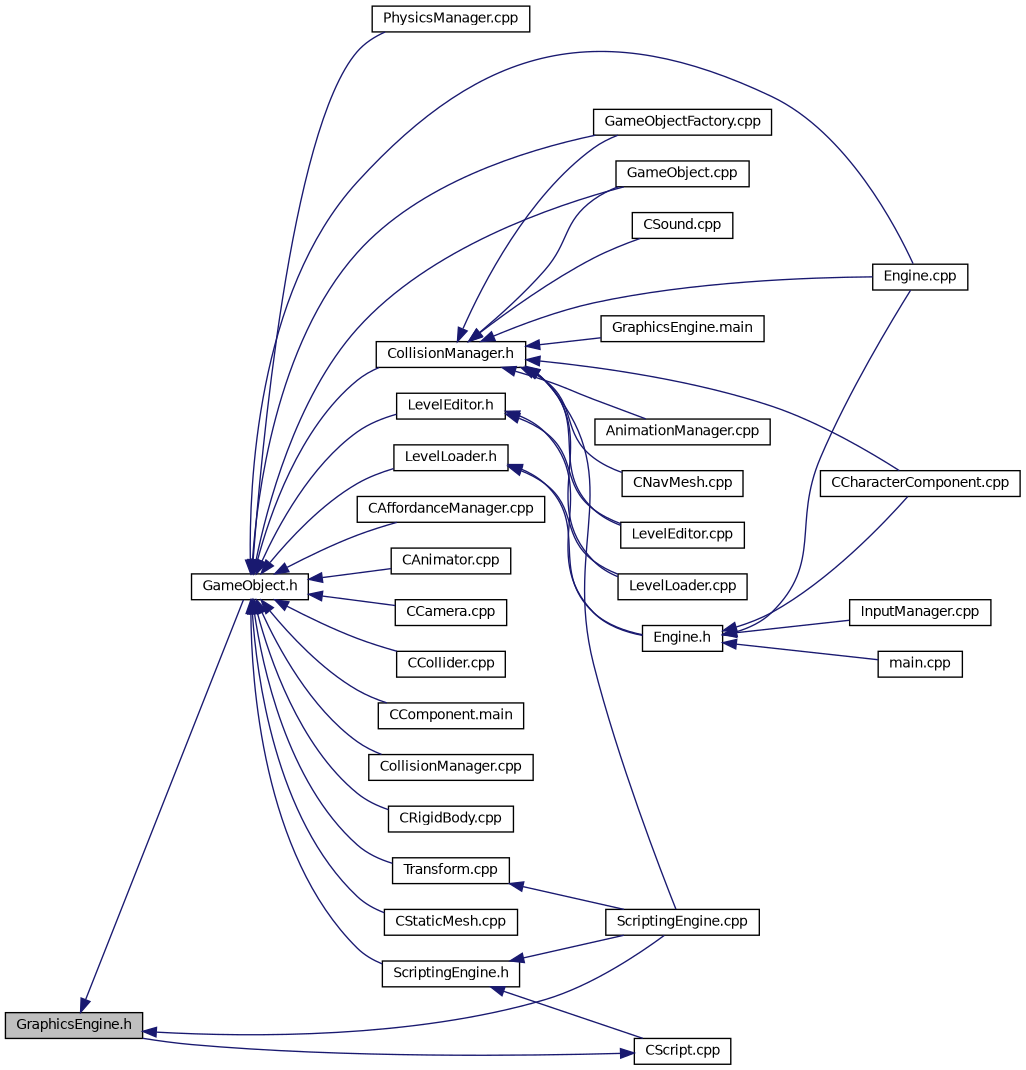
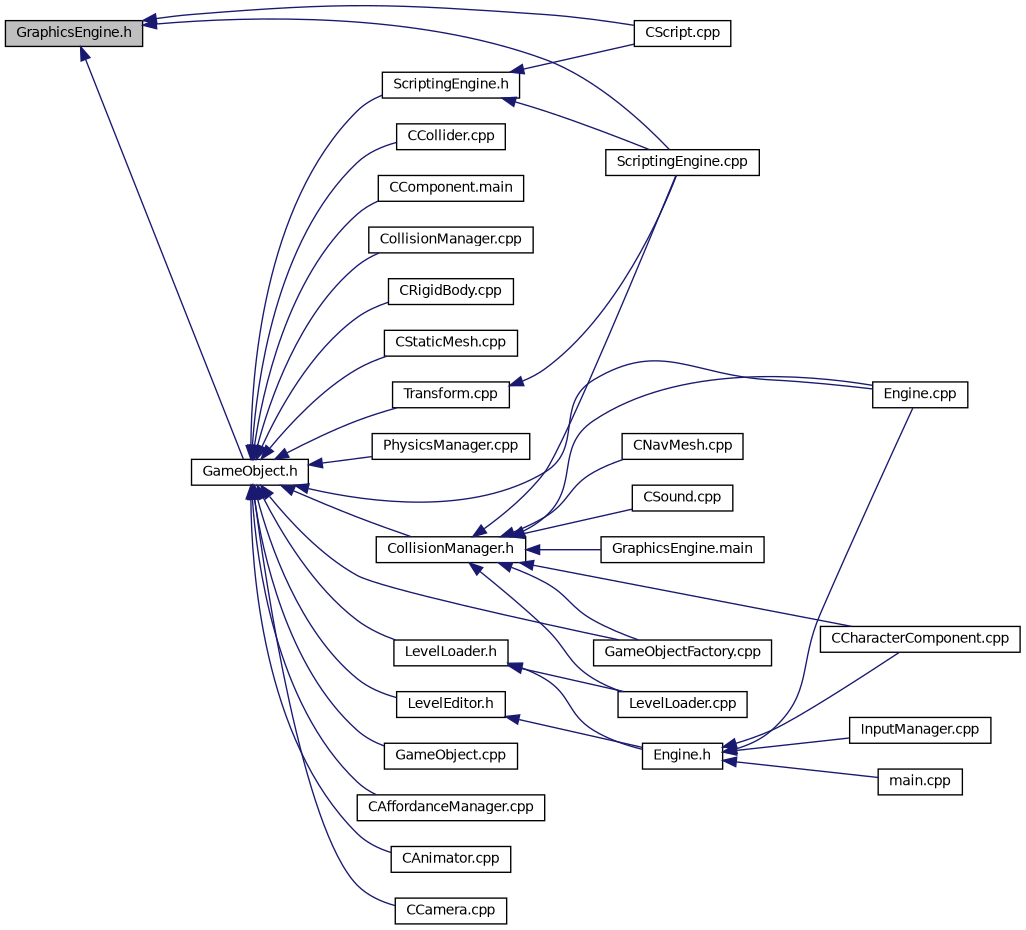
(552, 261) -> none
(683, 432) -> none
(683, 535) -> none
(381, 1054) -> (395, 6)
